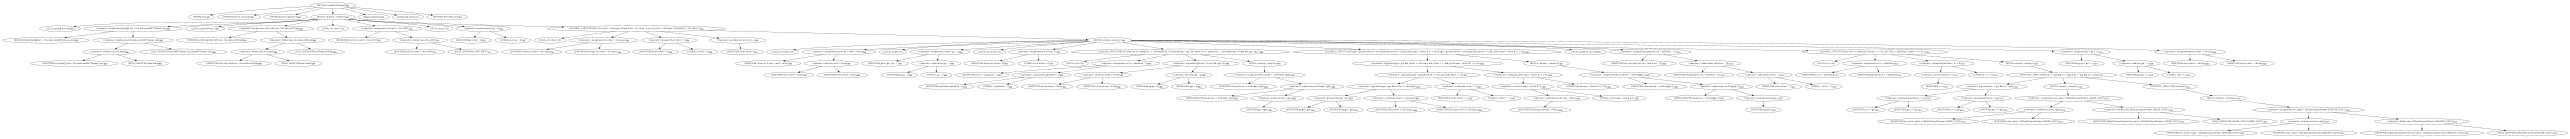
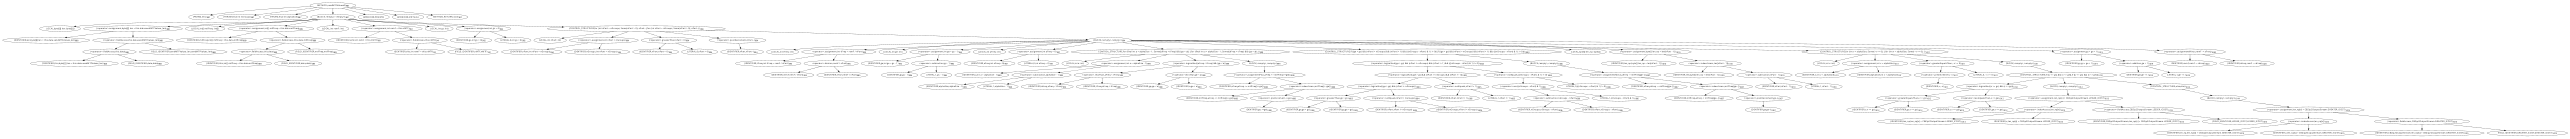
none -> (1602, 110)
